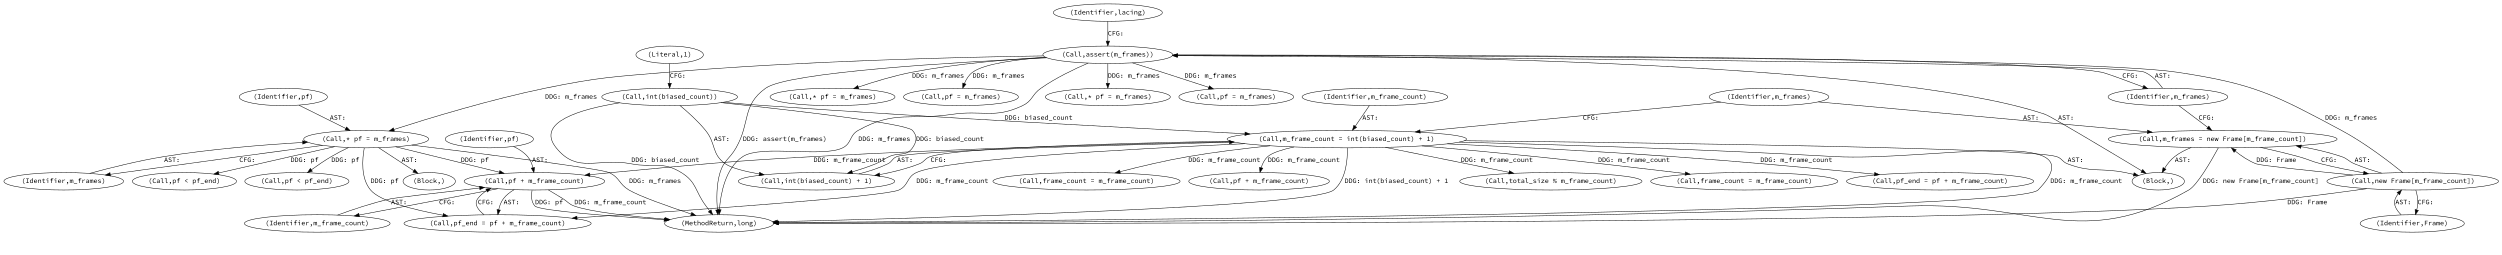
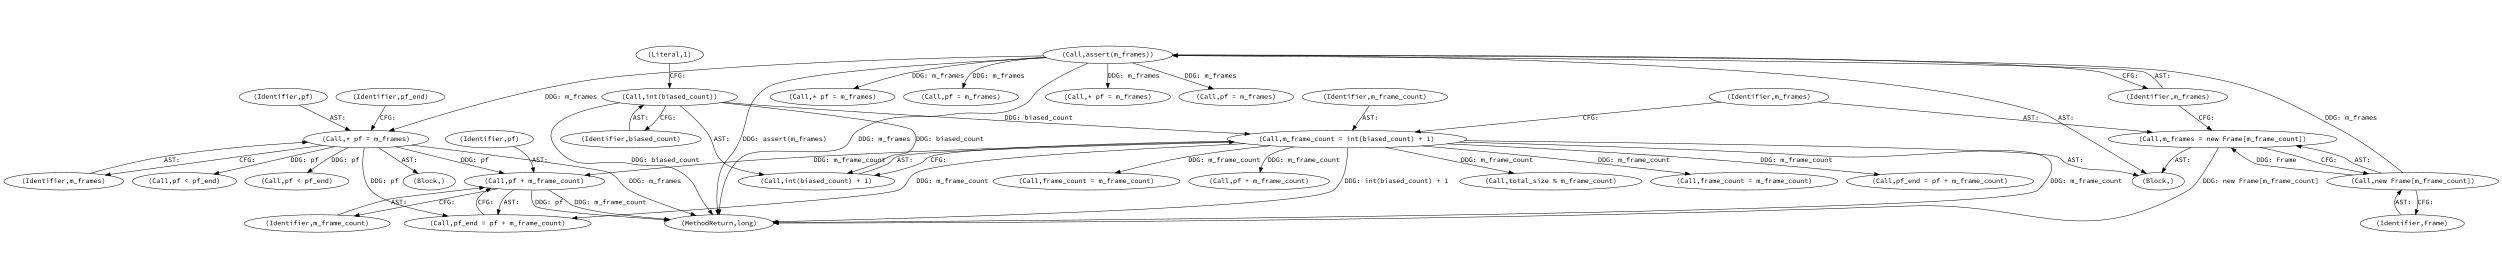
(1108, 13) -> none
none -> (390, 97)
none -> (631, 139)
(1573, 221) -> none
